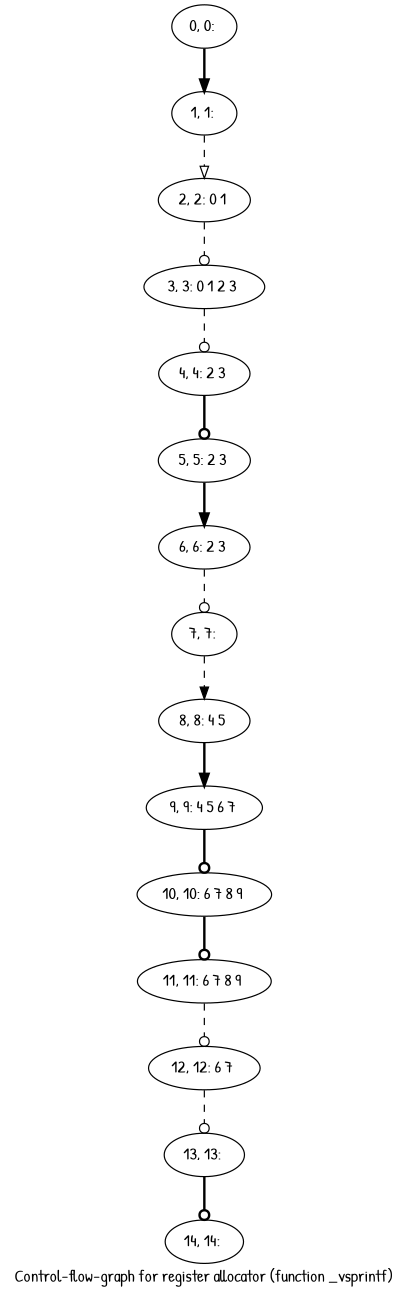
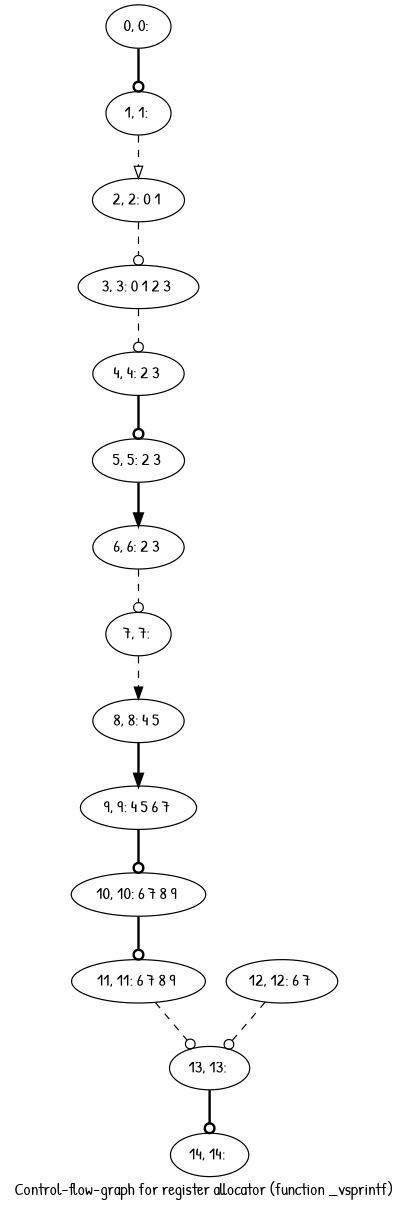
(204, 64) -> (138, 65)
(204, 1020) -> (171, 1021)
